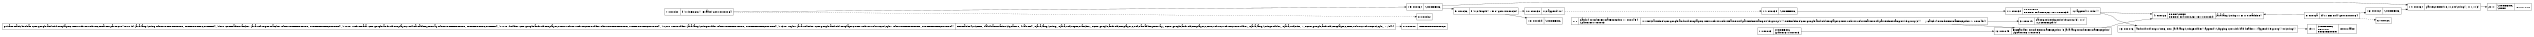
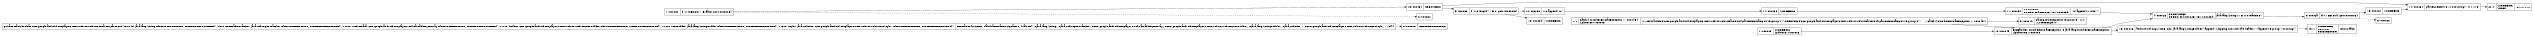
(1433, 7) -> (1433, 7)
(1662, 11) -> (1662, 11)
(2285, 14) -> (2283, 17)
(2117, 20) -> (2114, 30)
